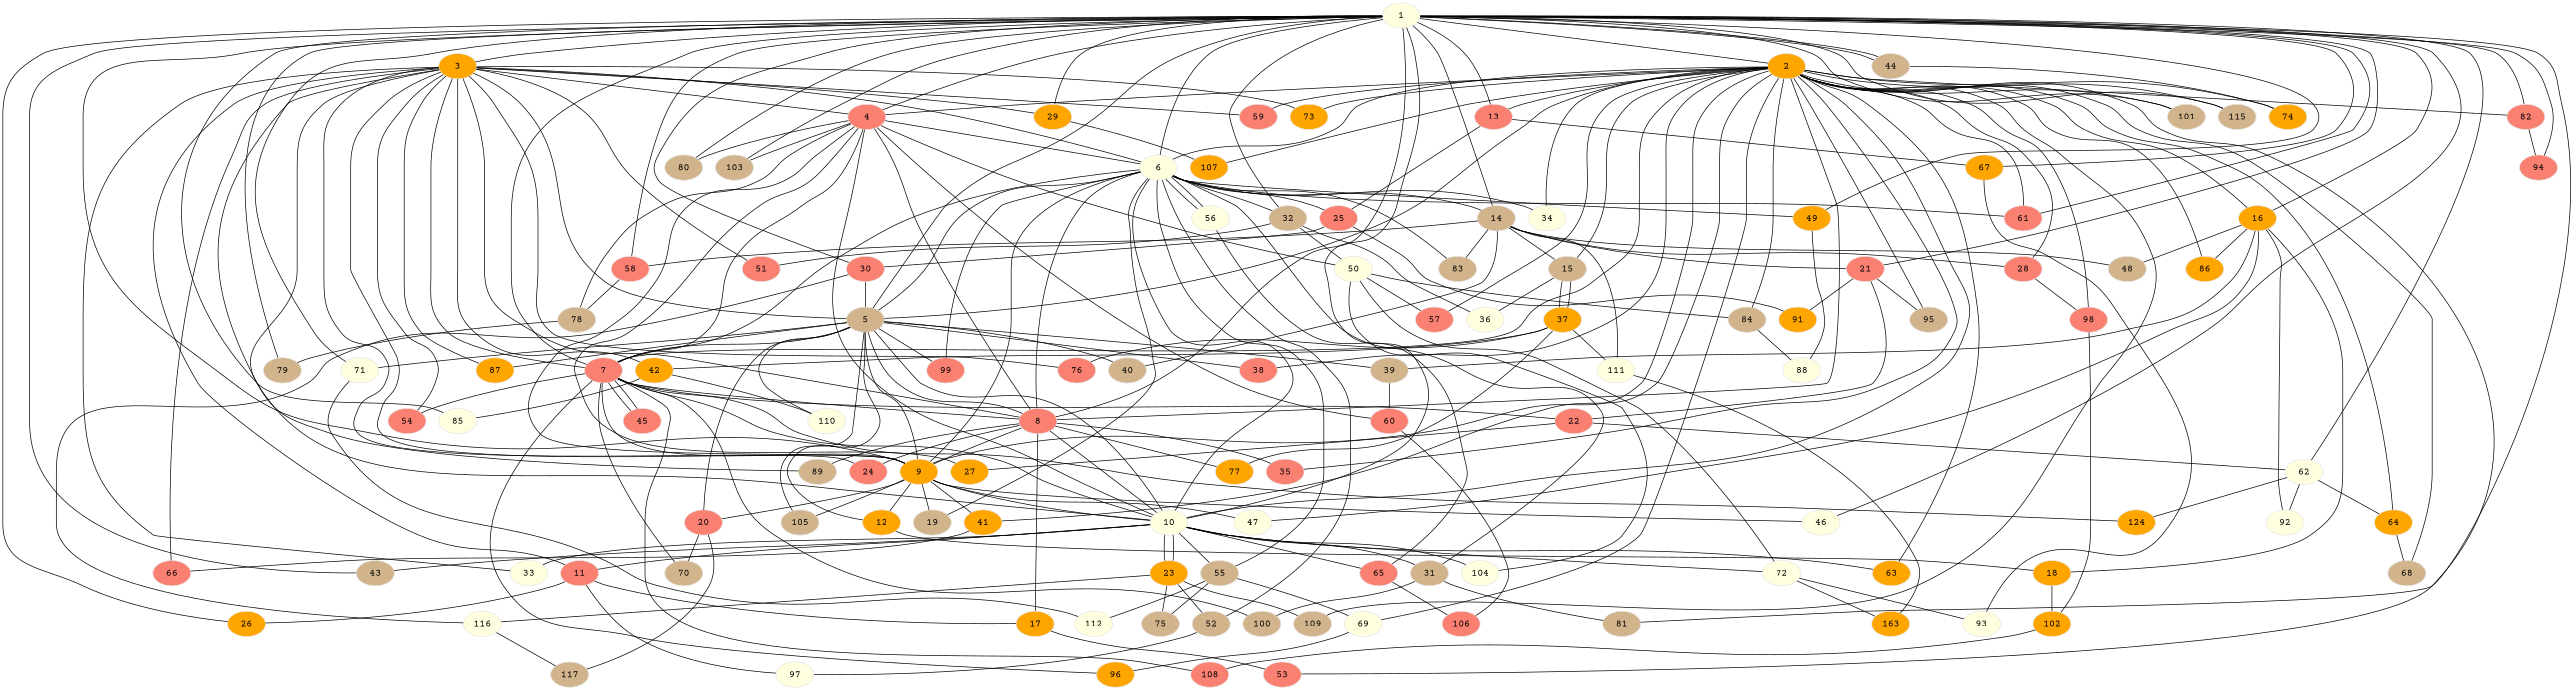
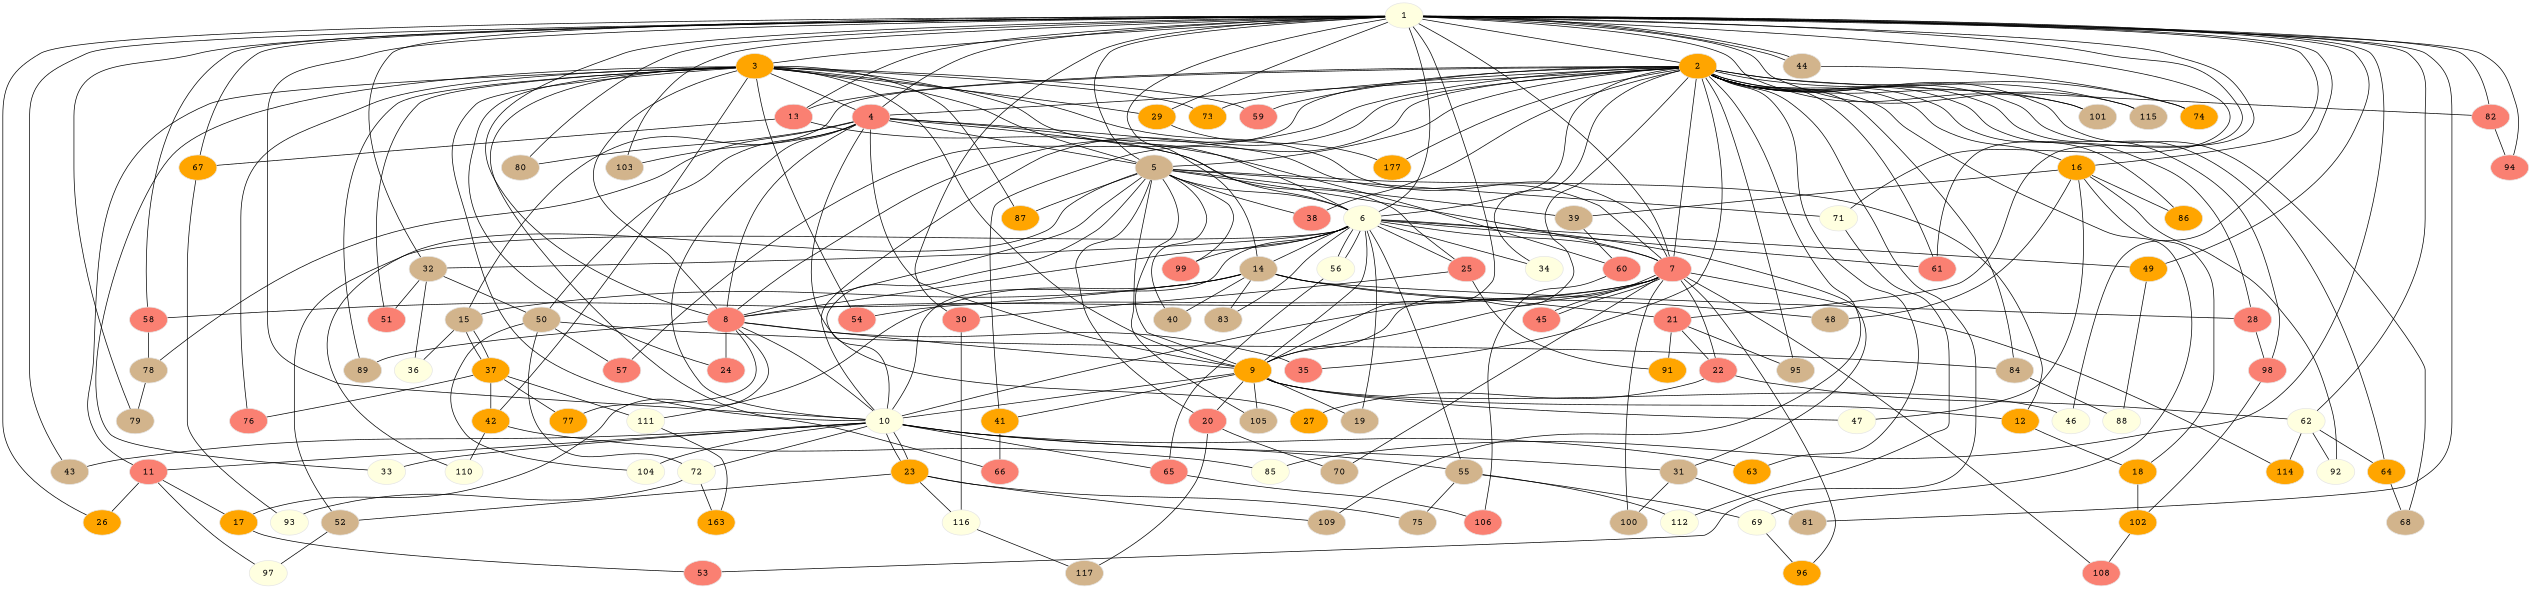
(1209, 168) -> (1392, 168)
(1353, 269) -> (542, 320)
(865, 294) -> (1013, 142)
(2136, 522) -> (2285, 472)
